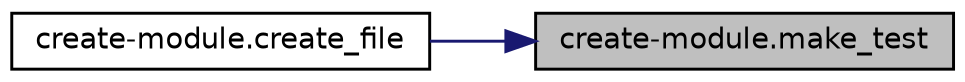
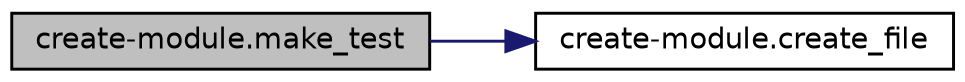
(468, 41) -> (468, 41)
